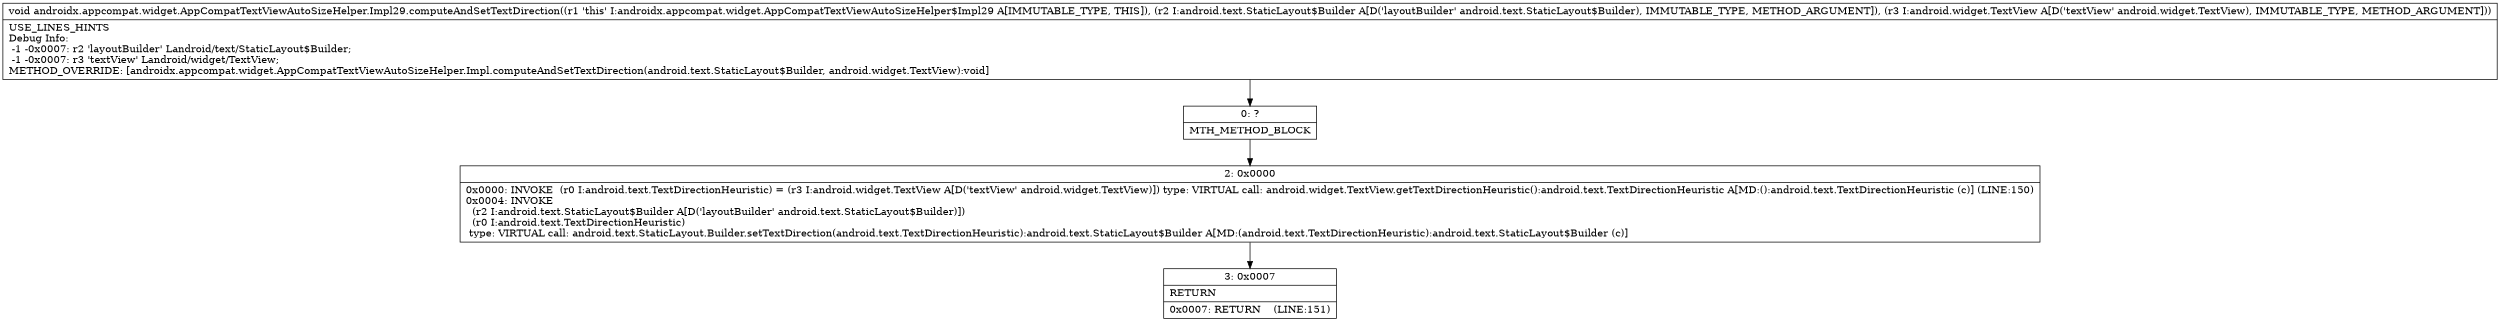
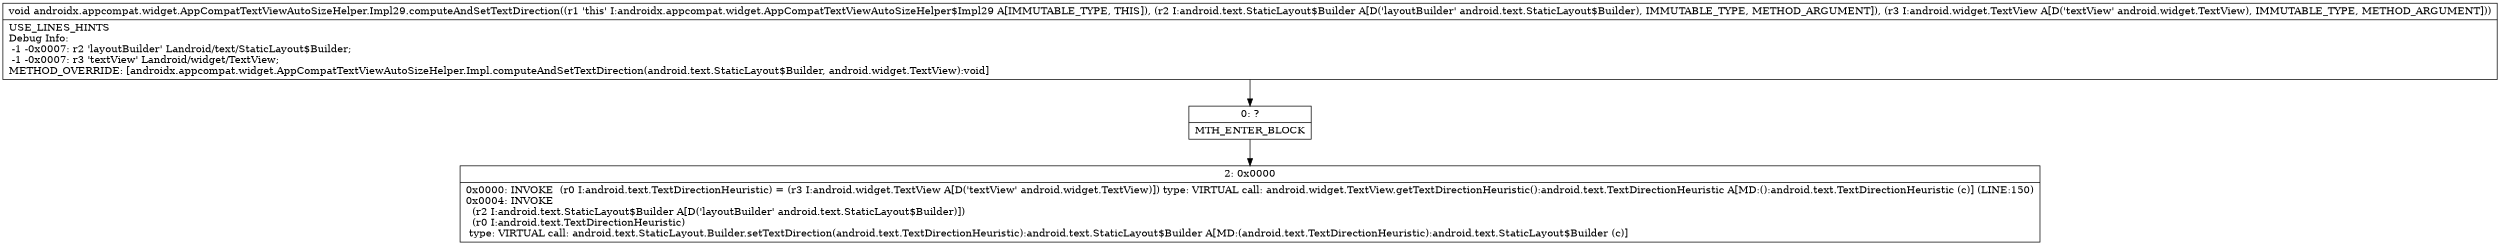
(1250, 131) -> (1250, 131)
(1250, 294) -> none
